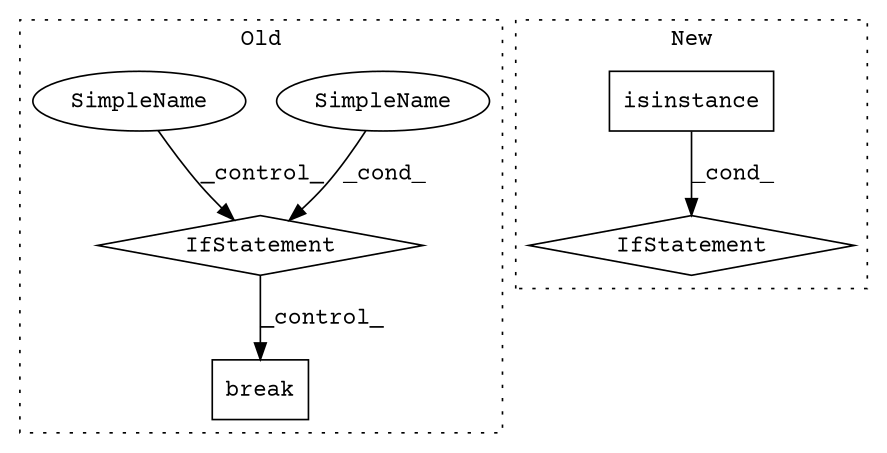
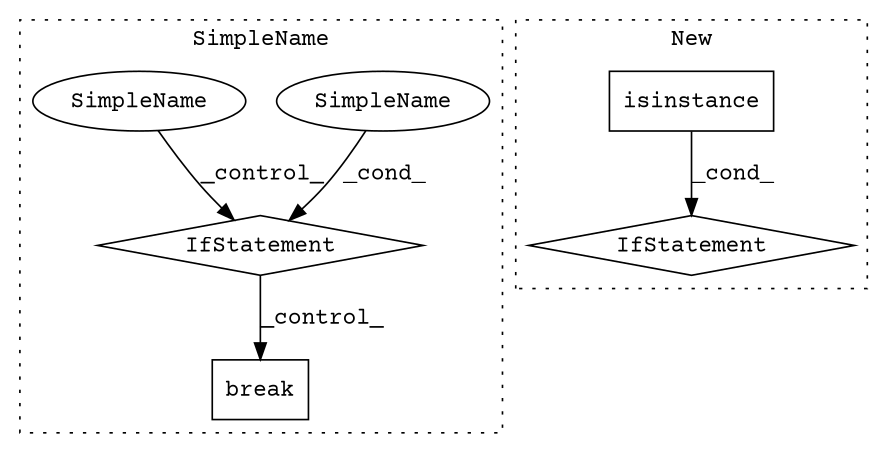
(261, 39) -> (261, 39)
